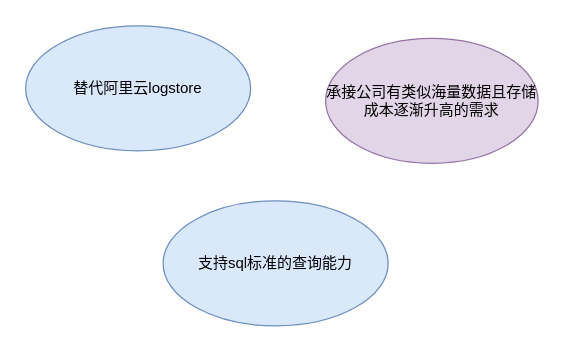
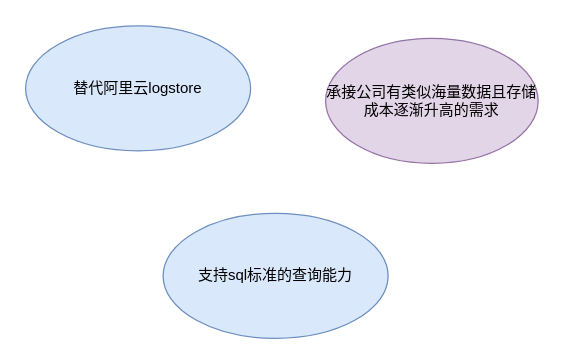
(276, 263) -> (276, 276)
